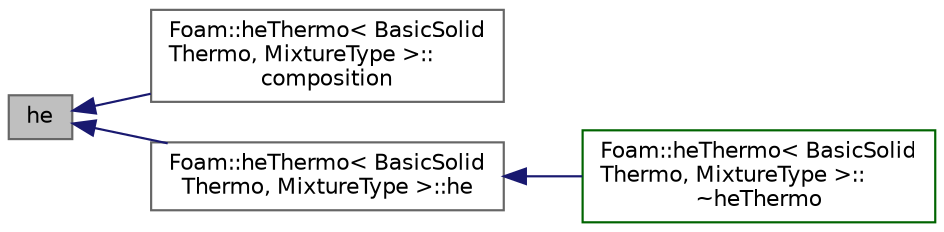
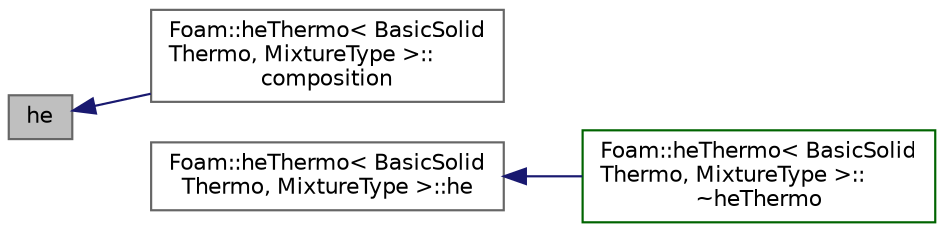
(131, 136) -> none
